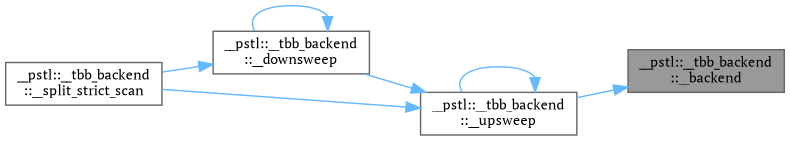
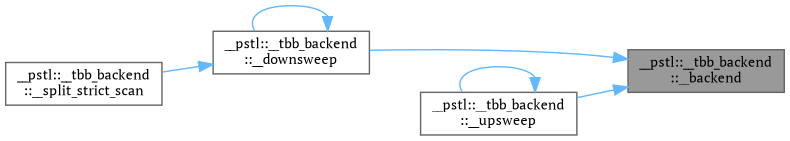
(388, 81) -> (492, 50)
(284, 98) -> none
